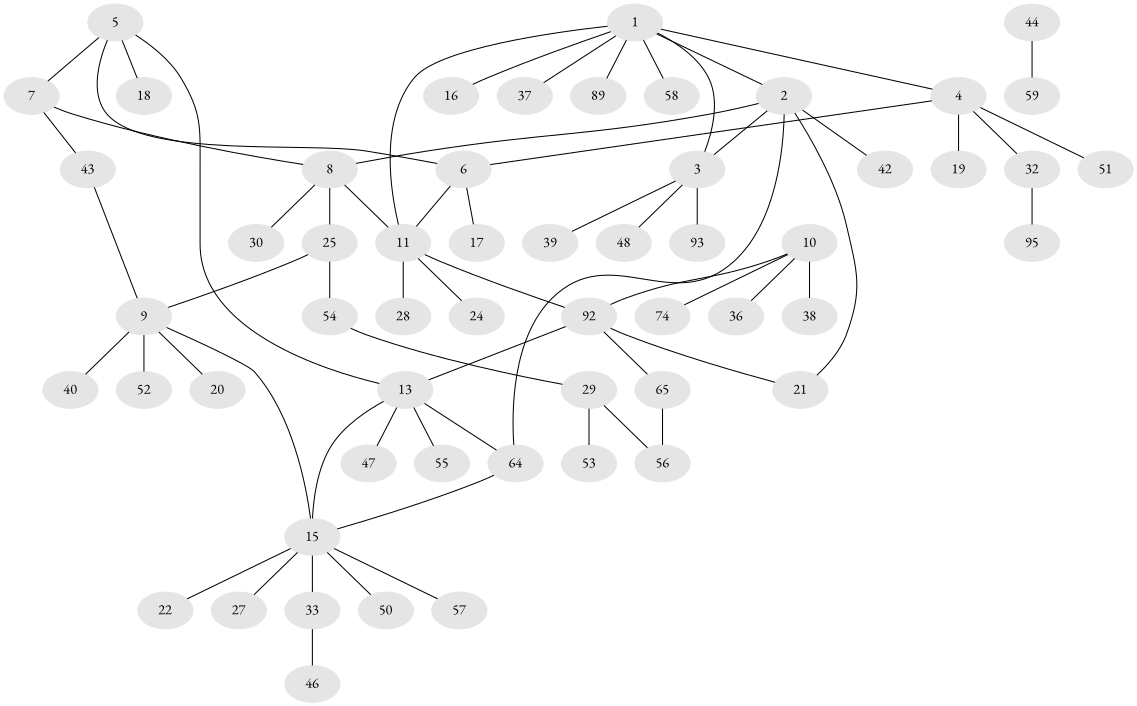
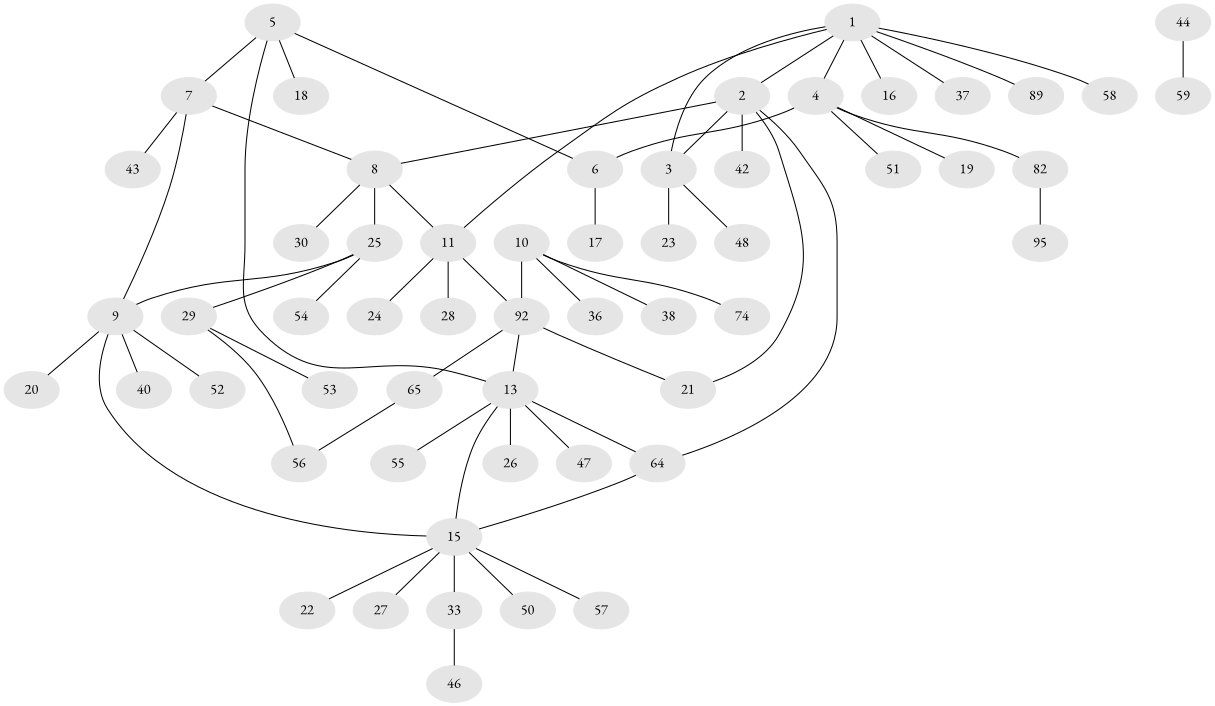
(1032, 169) -> (1040, 169)
(433, 206) -> none
(116, 243) -> (162, 209)
(550, 243) -> none
(697, 243) -> (669, 243)
(455, 361) -> (284, 283)
none -> (510, 463)
